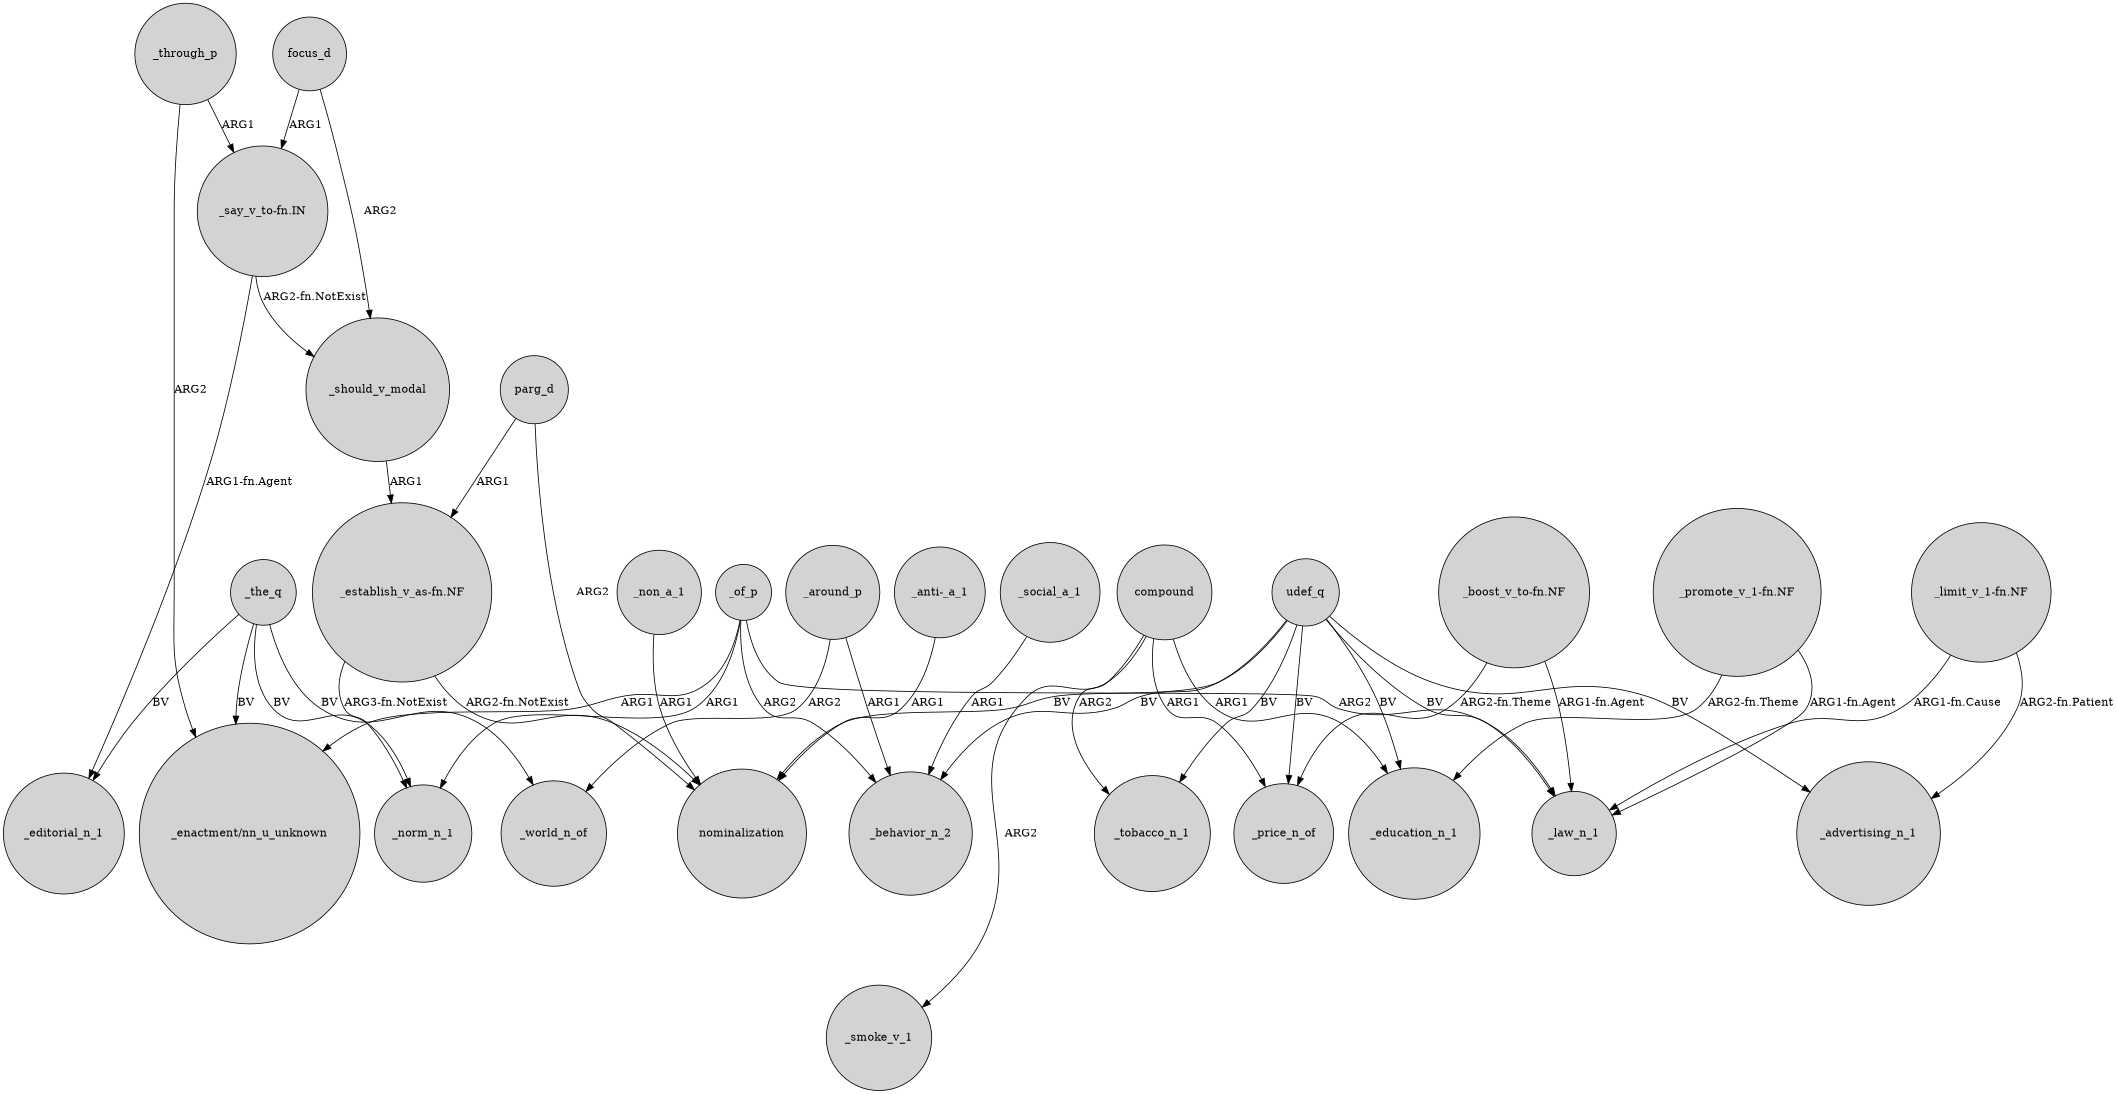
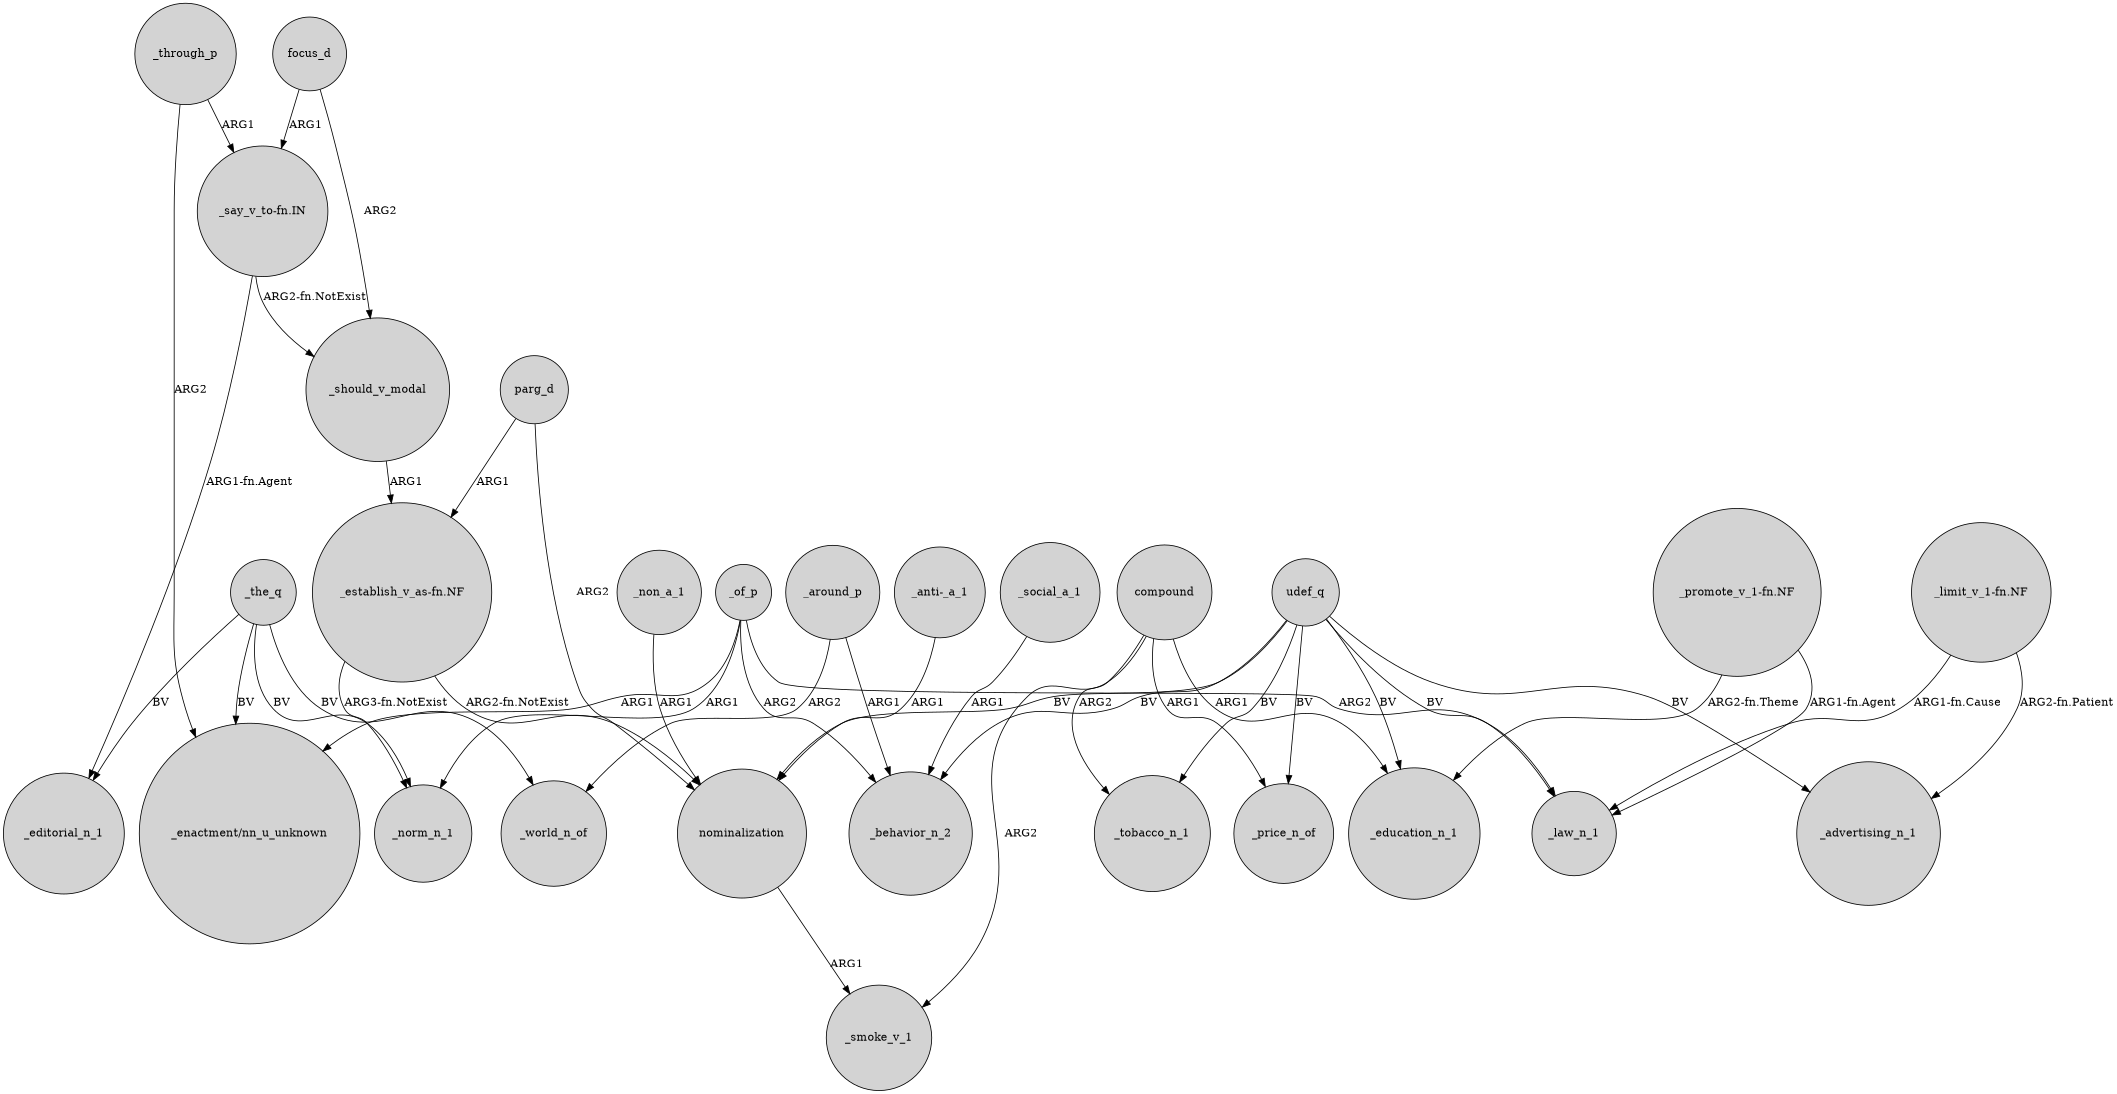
(1514, 592) -> none
none -> (812, 937)
